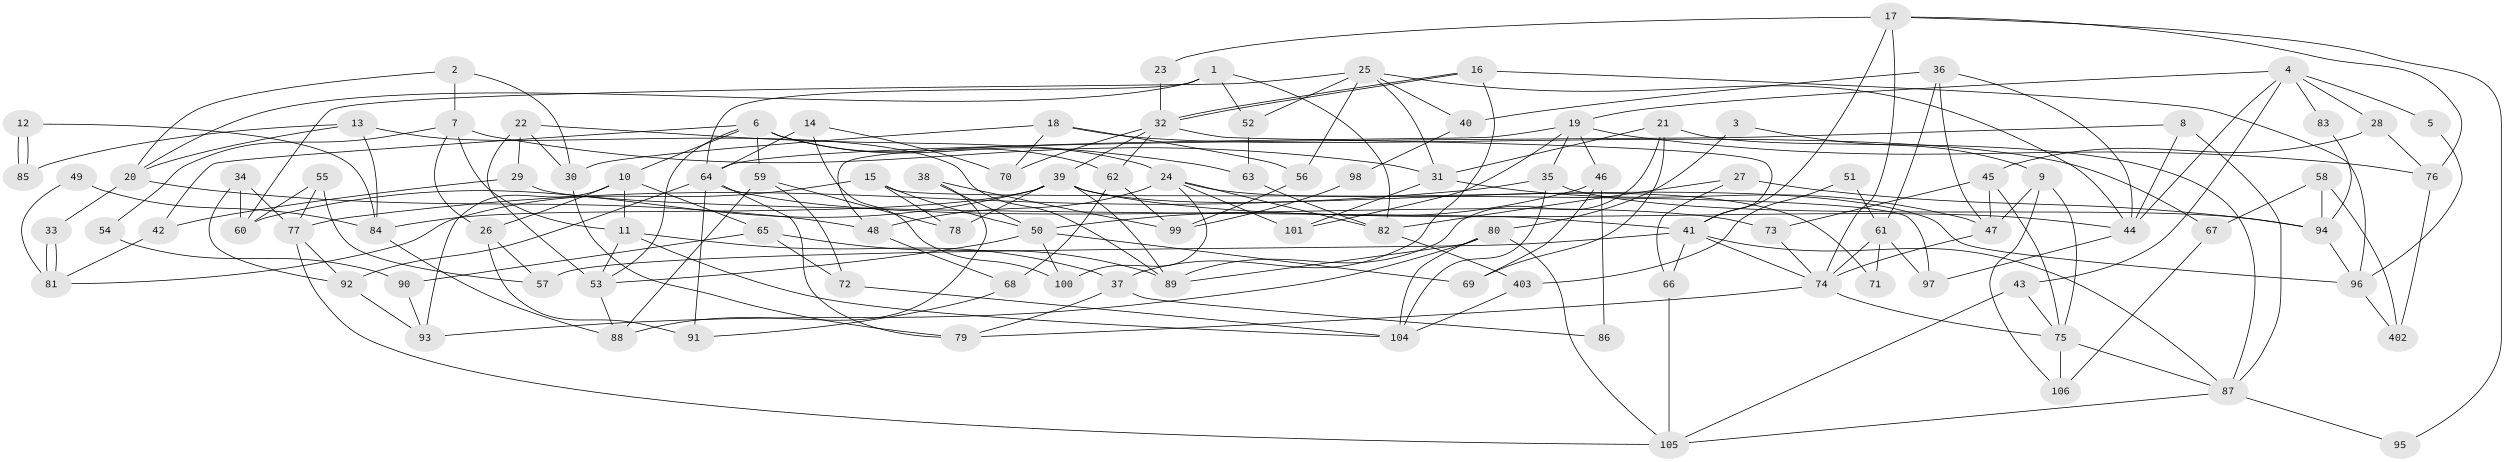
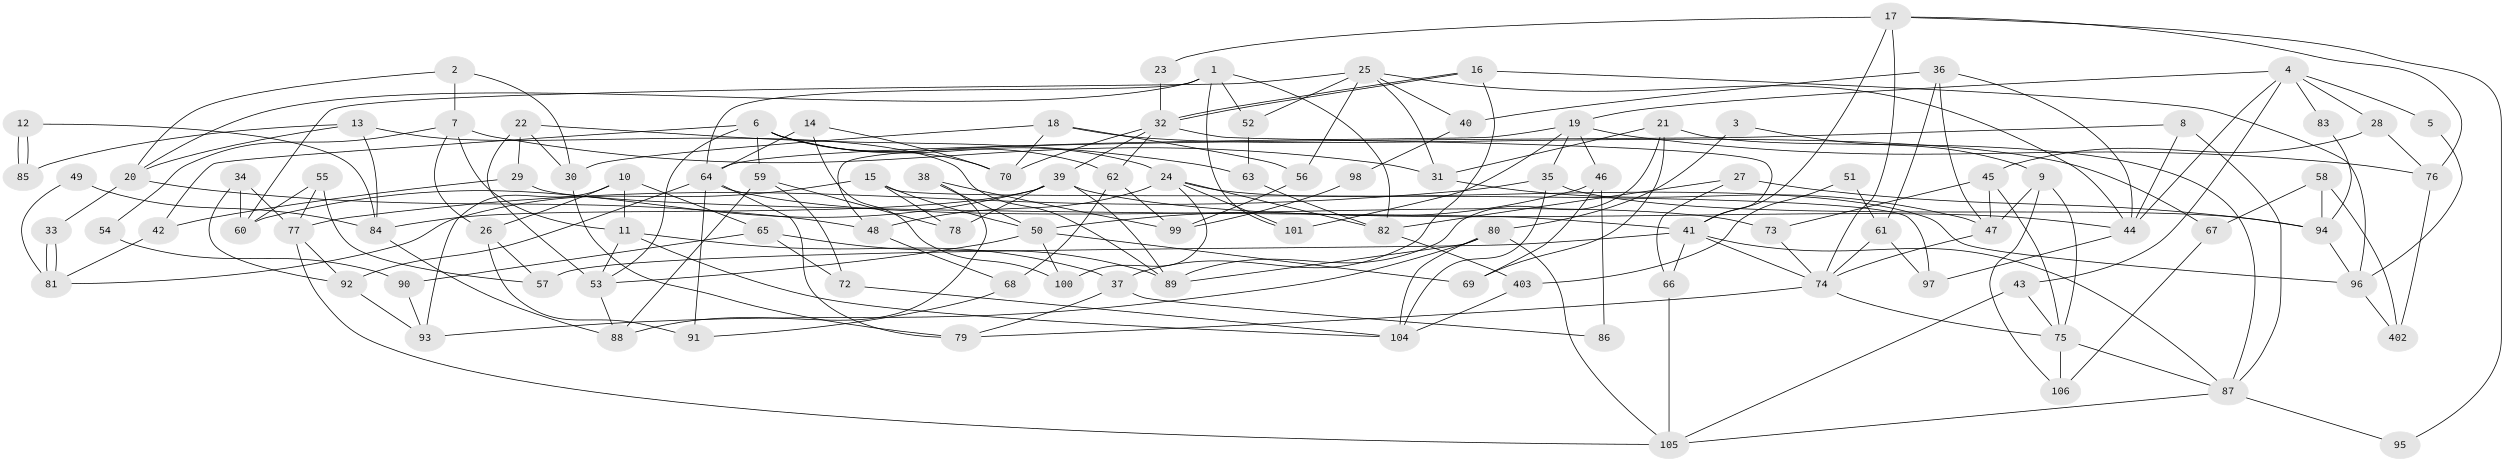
(690, 150) -> (881, 151)
(1366, 204) -> (1214, 174)
(1875, 284) -> none
